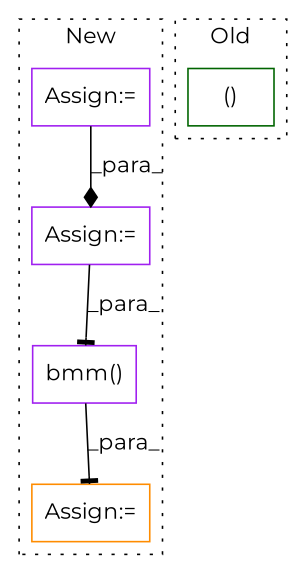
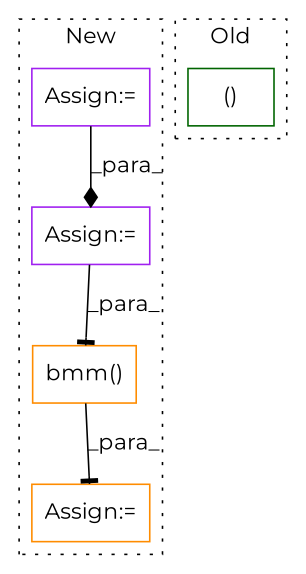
(84, 374) -> (84, 374)
